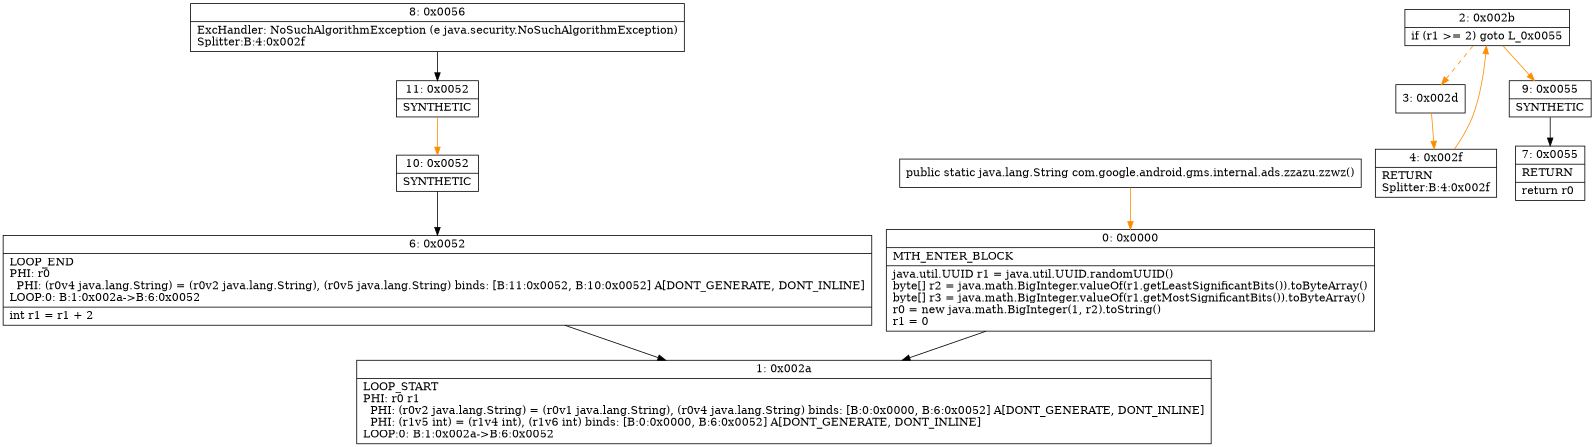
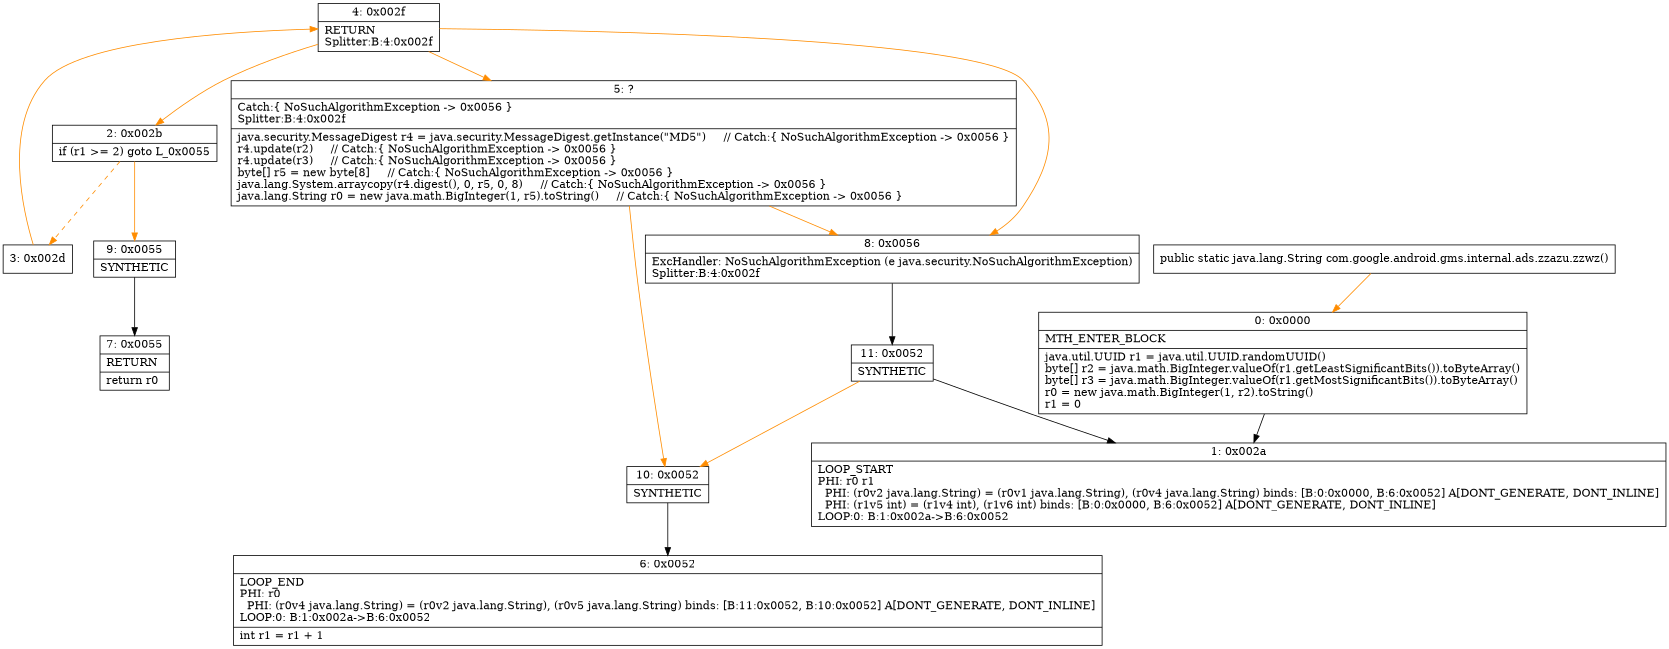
none -> (821, 43)
none -> (624, 143)
(52, 316) -> (282, 636)
(611, 341) -> (1020, 410)
